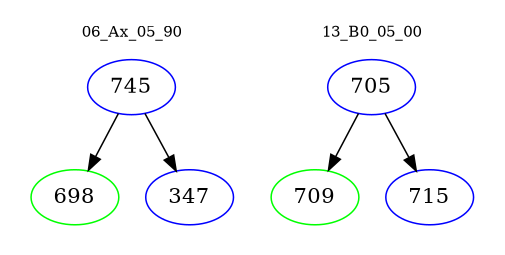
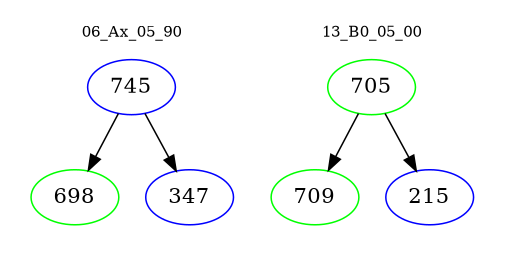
(372, 87) -> (372, 87)
(430, 197) -> (430, 197)
